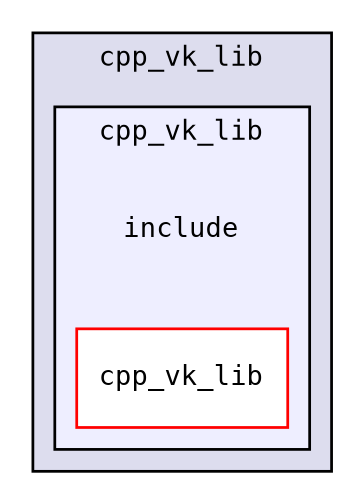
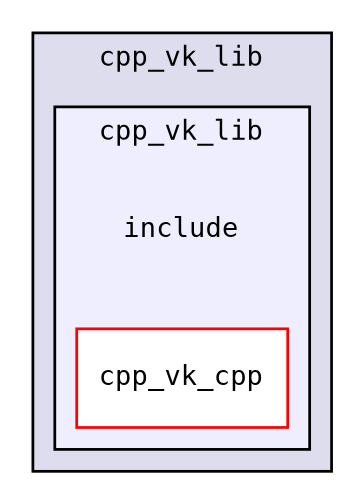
(182, 378) -> (182, 378)
